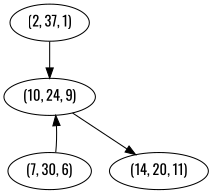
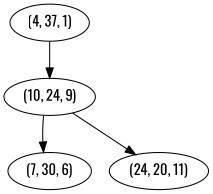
(50, 23) -> (50, 23)
(57, 139) -> (43, 129)
(159, 171) -> (159, 171)
